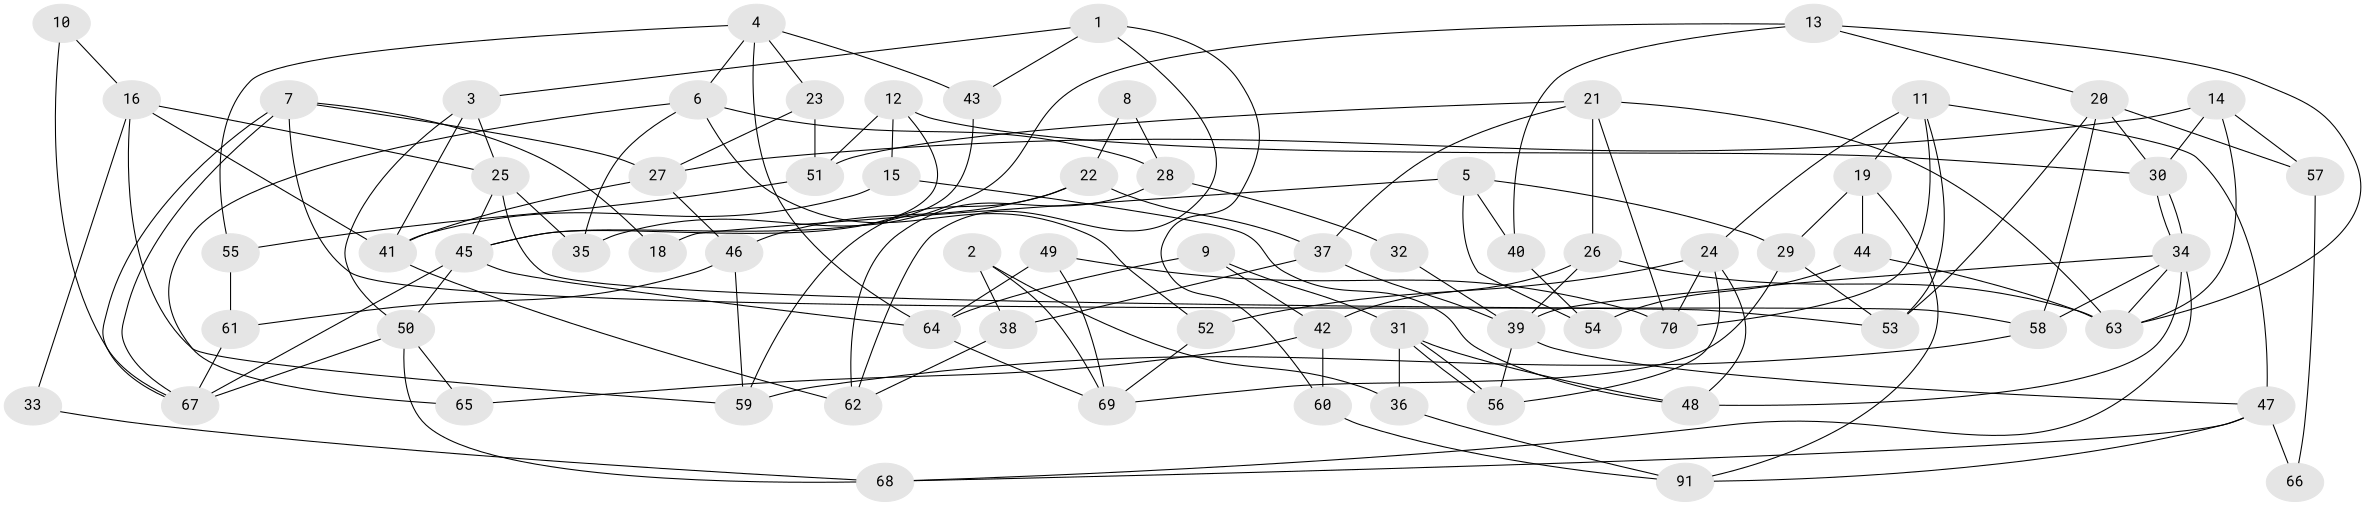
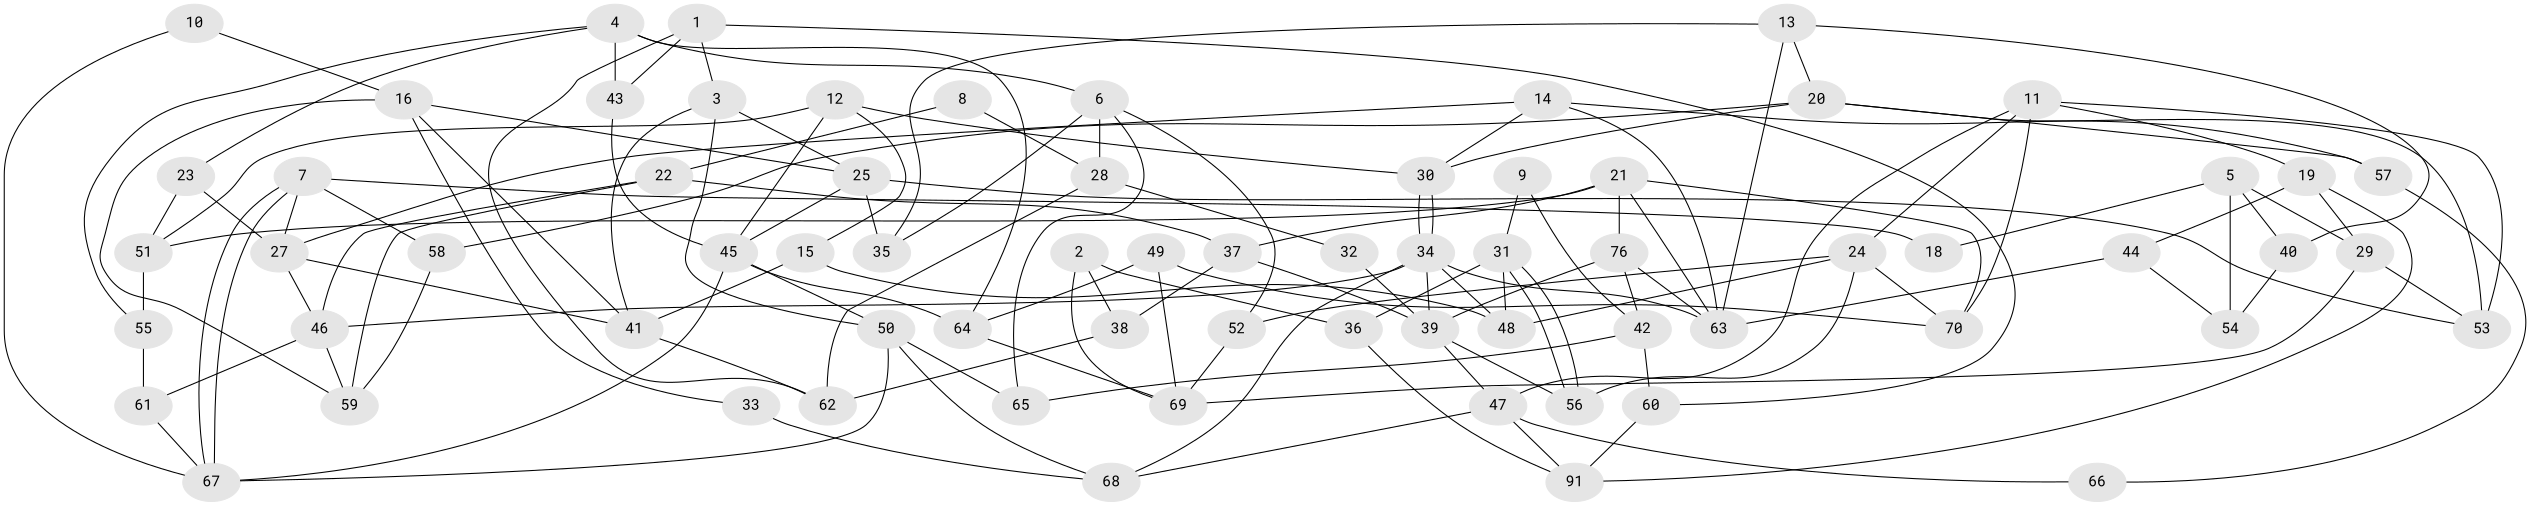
(1593, 253) -> (1619, 253)
(1059, 284) -> none
(2109, 291) -> (878, 305)
